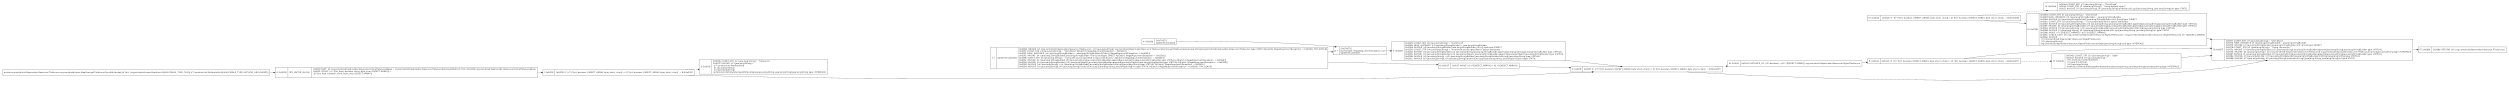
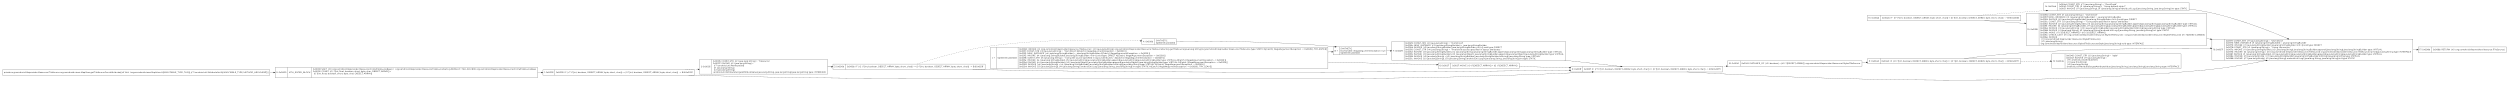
(2196, 57) -> (2239, 21)
none -> (909, 67)
(300, 72) -> (300, 72)
